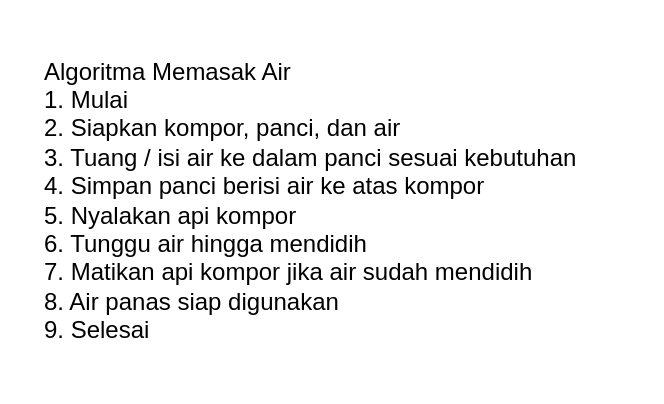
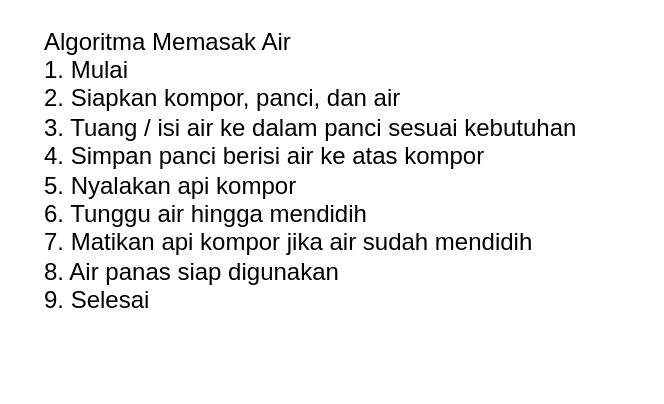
(331, 201) -> (331, 171)
